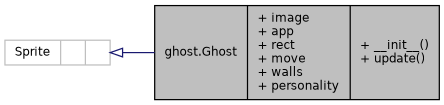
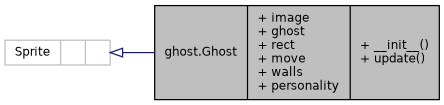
(276, 32) -> (282, 32)
